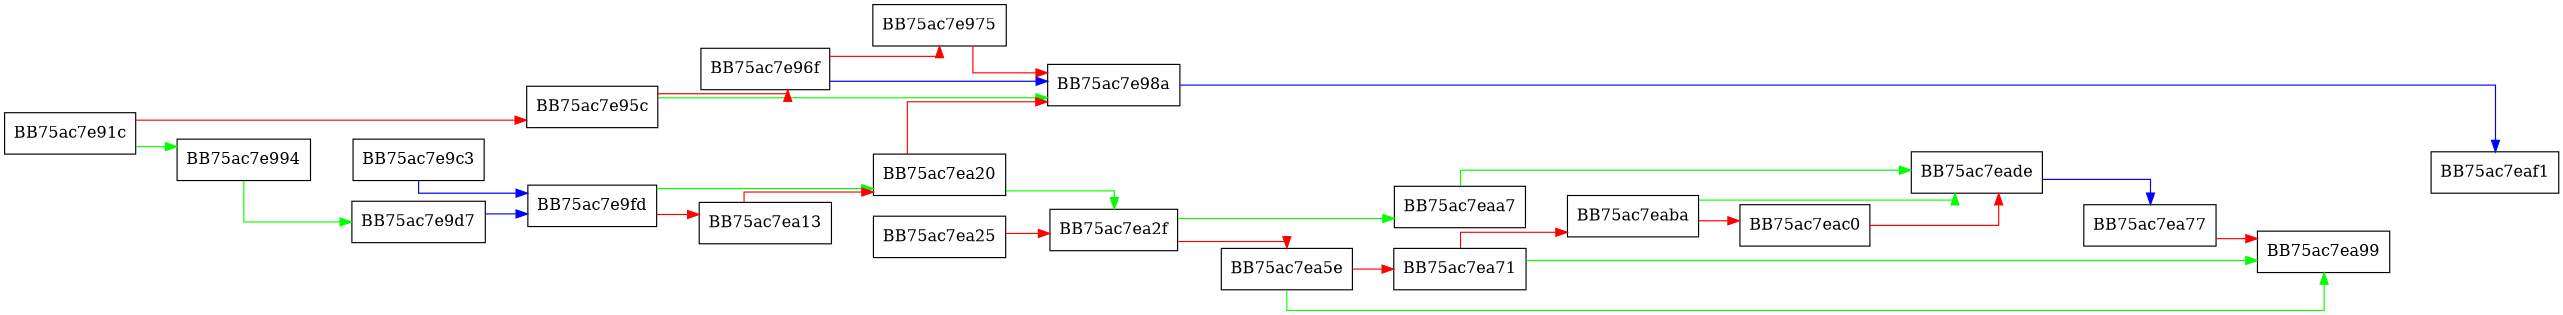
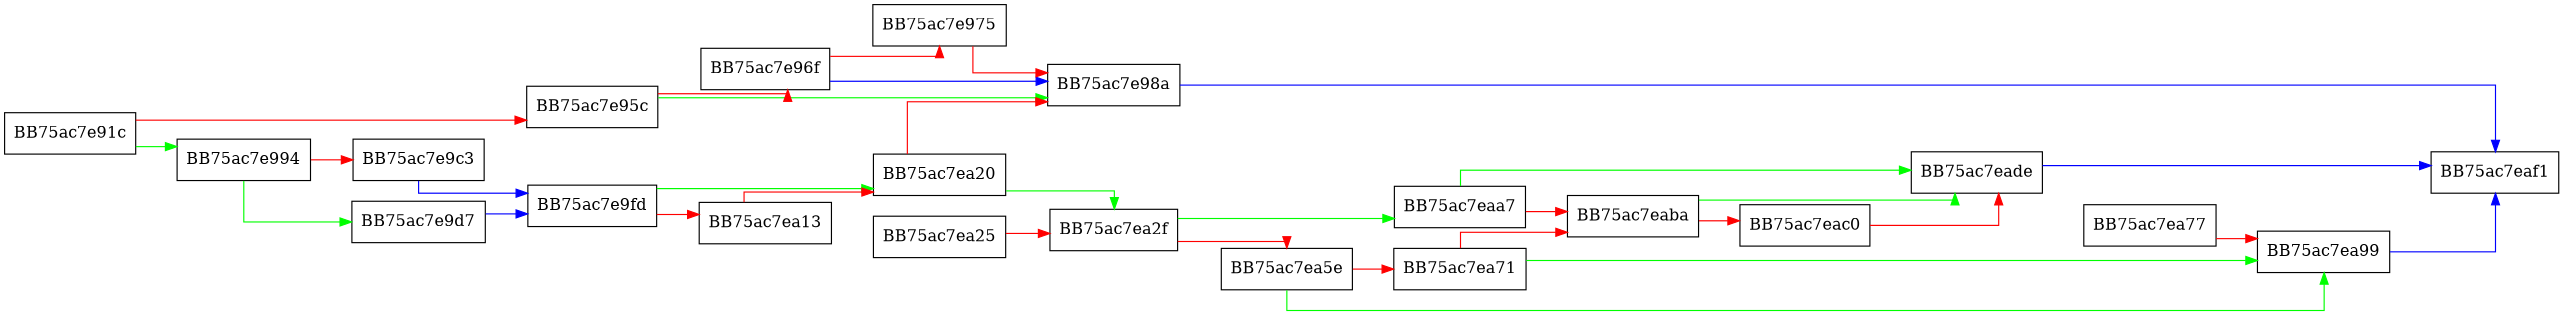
none -> (326, 160)
(2103, 179) -> (2231, 166)
none -> (1541, 212)
none -> (2466, 252)
